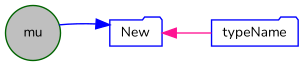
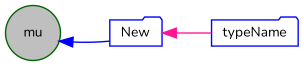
(77, 24) -> (91, 42)
